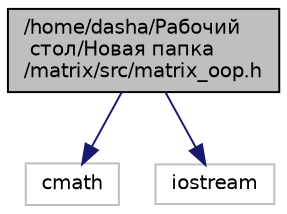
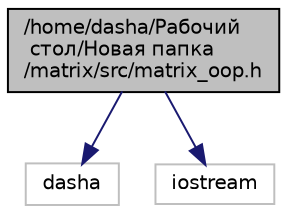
(72, 184) -> (72, 184)
